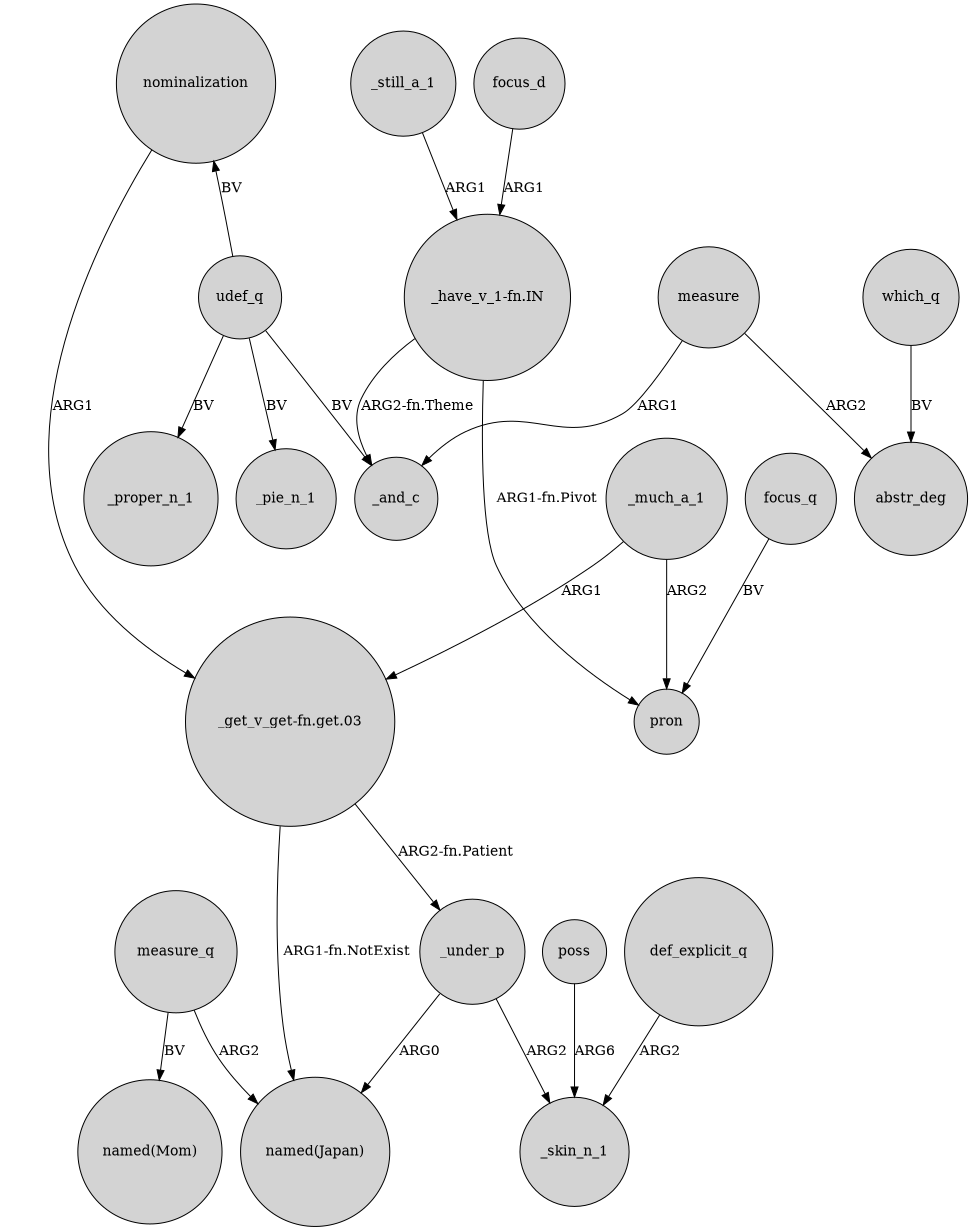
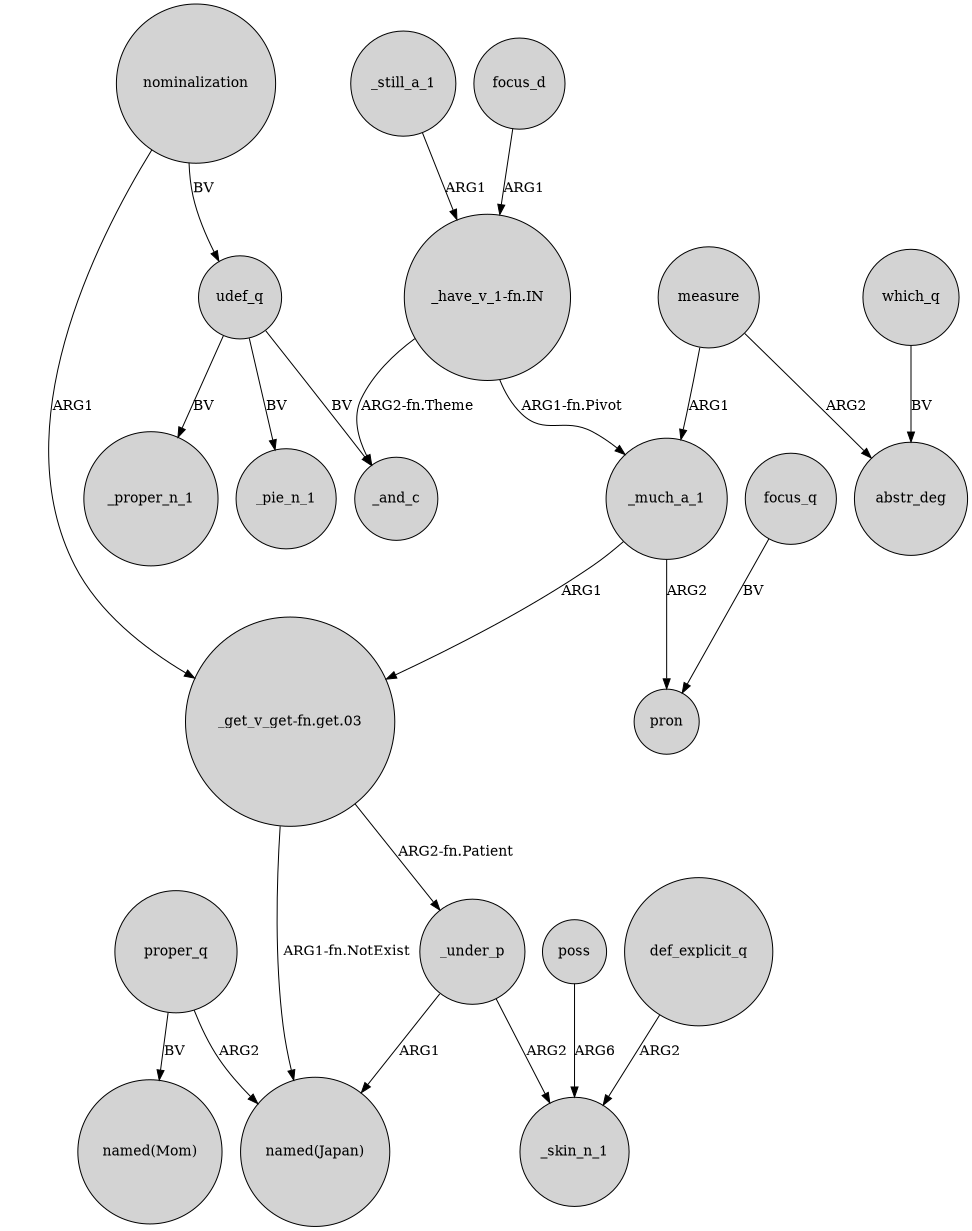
(225, 214) -> (196, 209)
(569, 427) -> (692, 389)
(498, 568) -> (550, 425)
(176, 952) -> (176, 952)
(420, 1051) -> (420, 1051)
